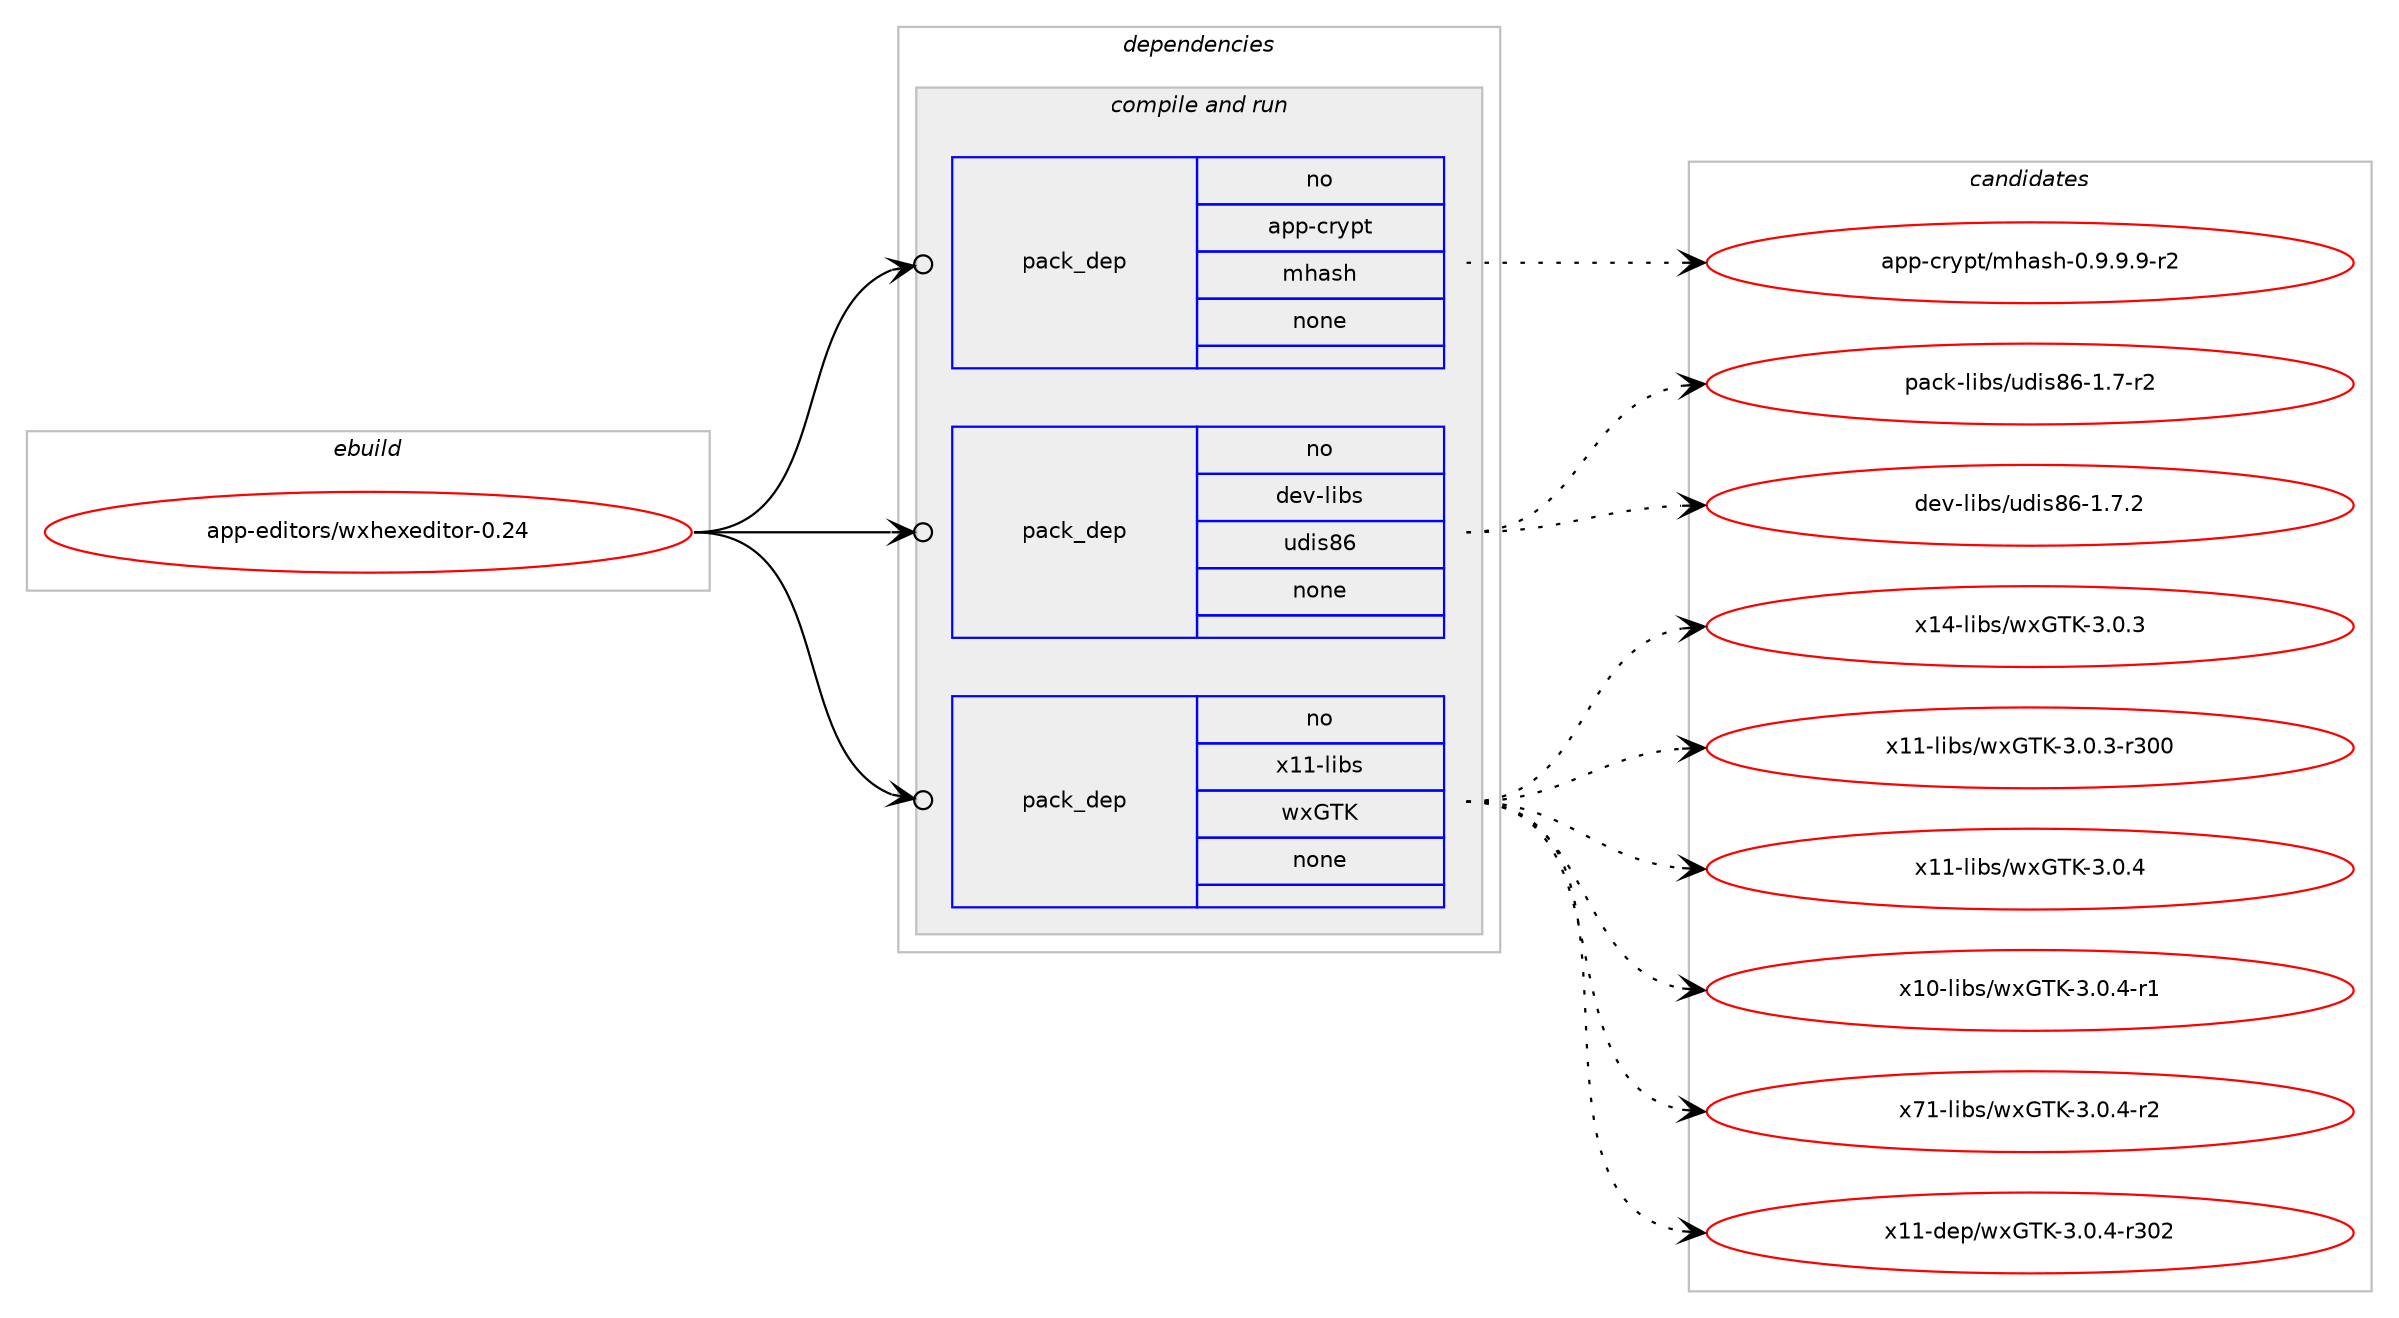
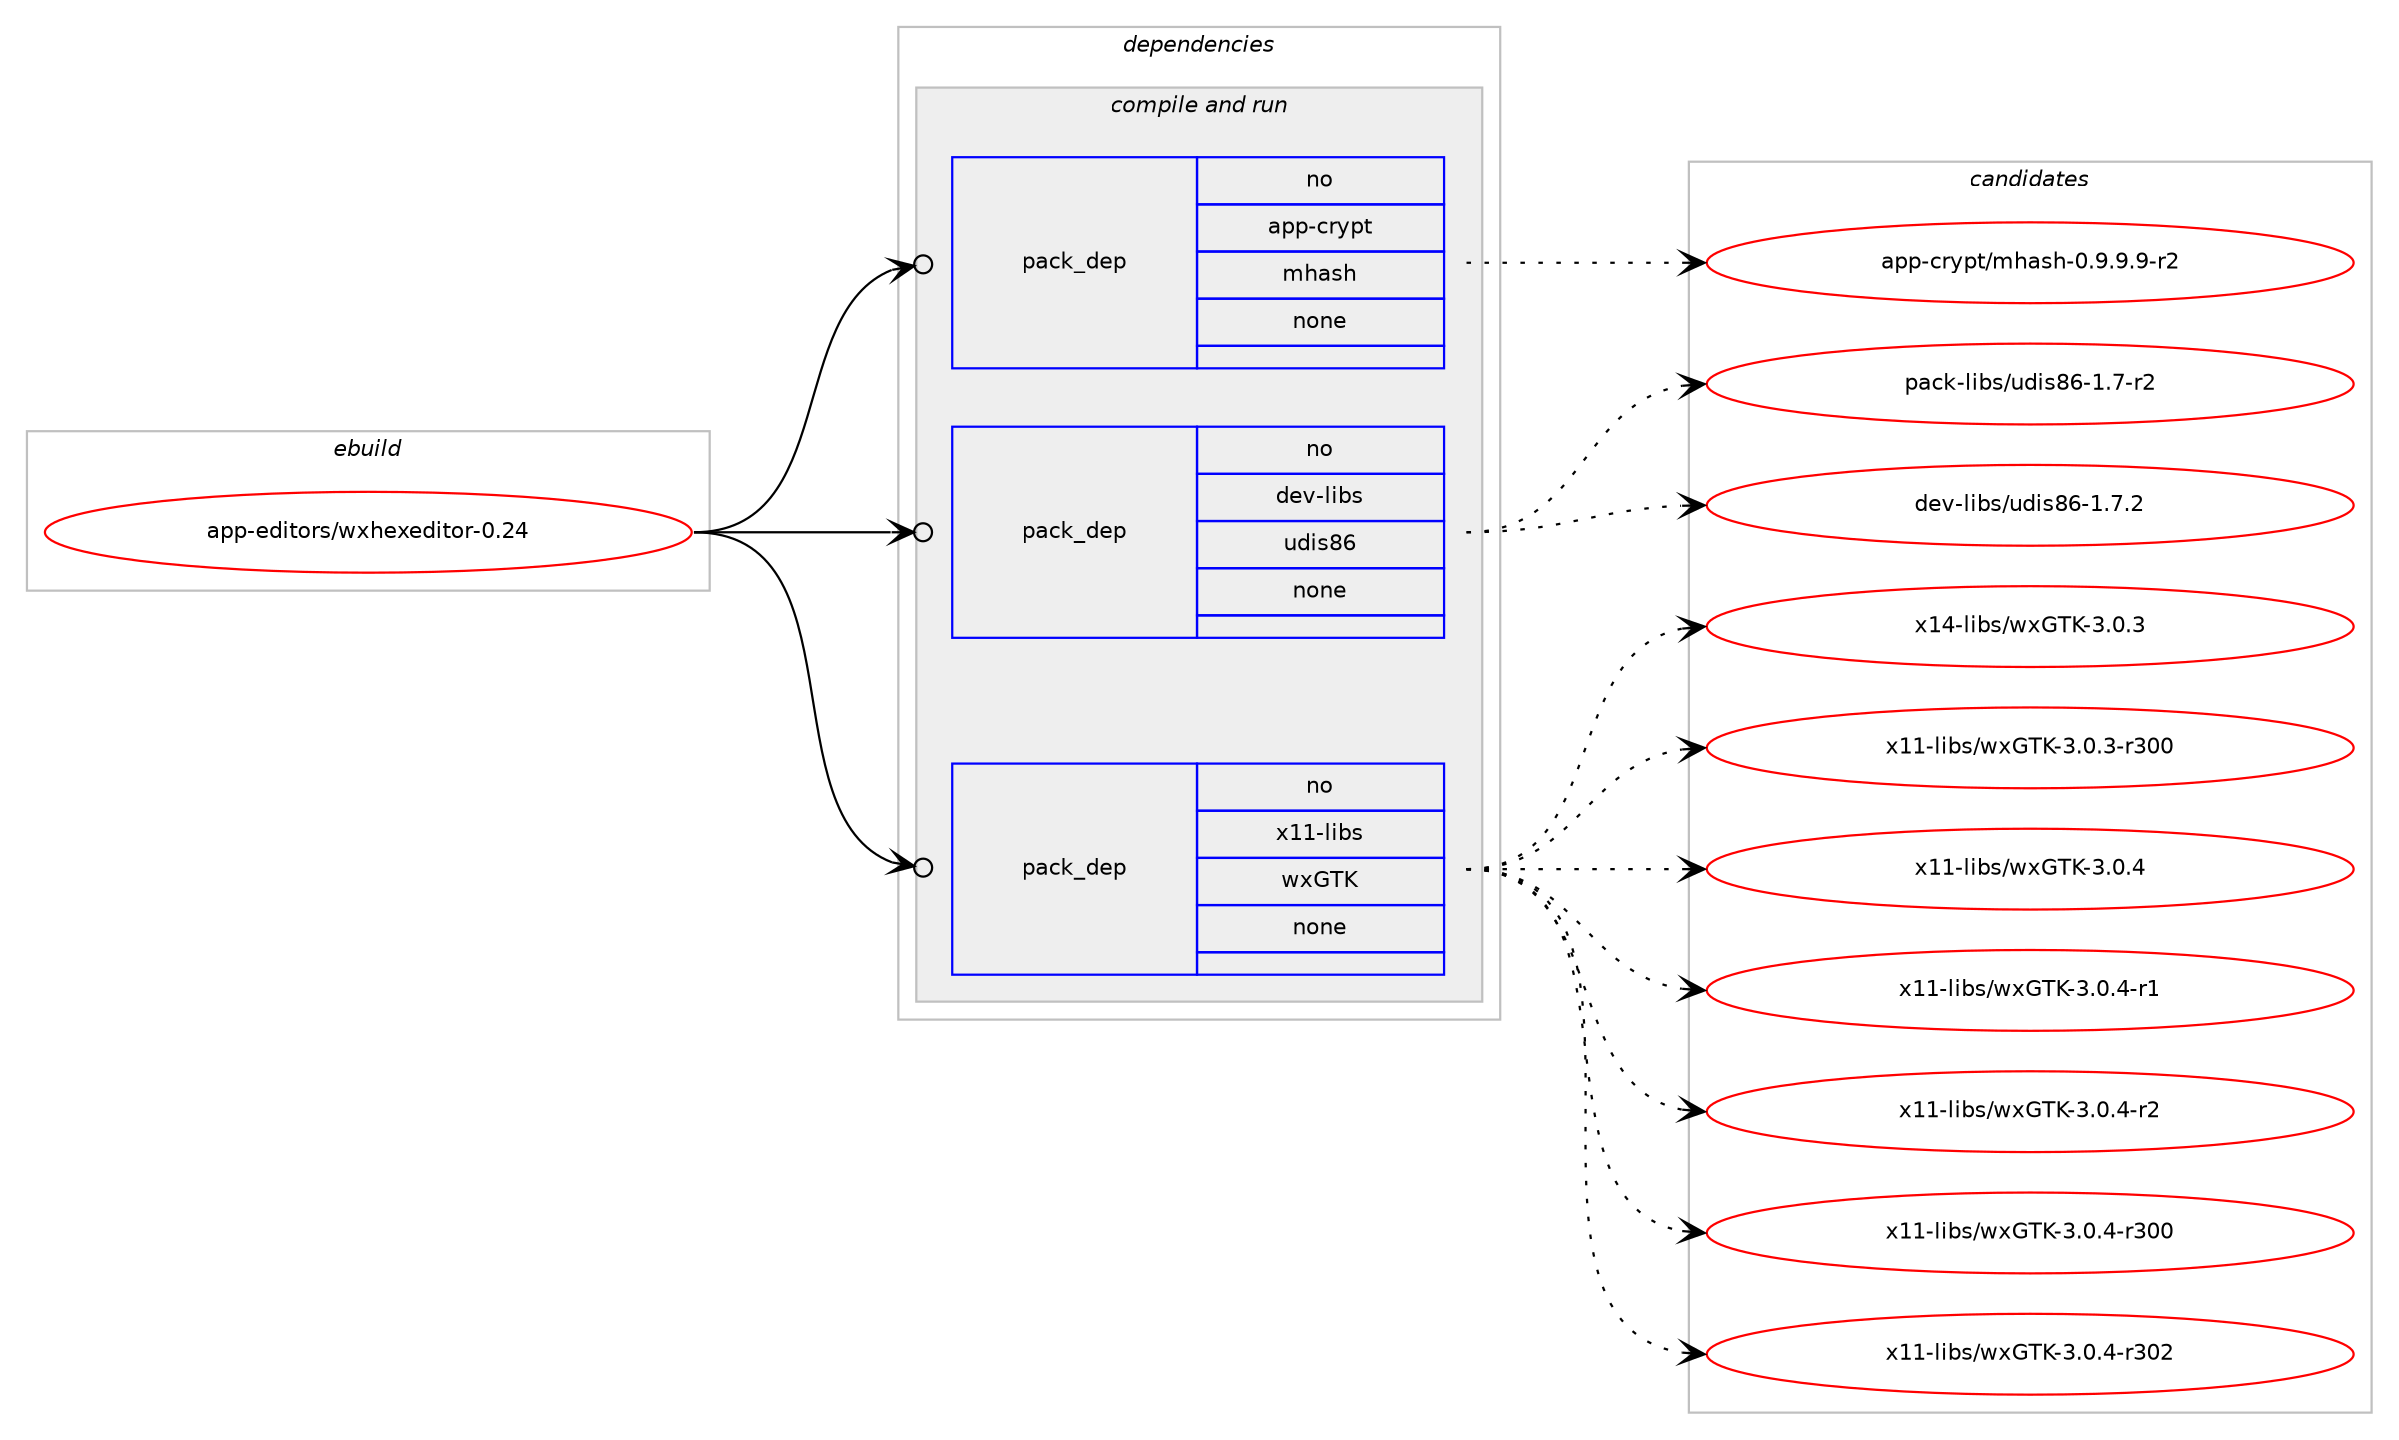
(2030, 990) -> (2030, 990)
(2030, 1112) -> (2030, 1112)
(2030, 1233) -> (2030, 1354)
none -> (2030, 1233)
